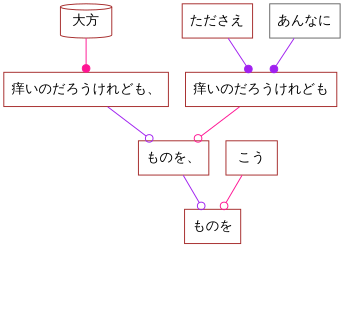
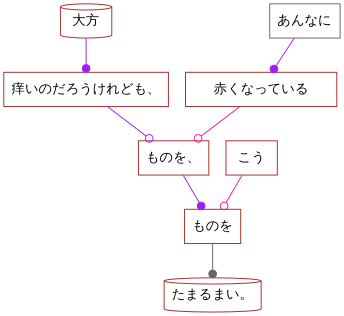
(217, 21) -> none
(86, 51) -> (86, 51)
(261, 89) -> (261, 89)
(191, 189) -> (191, 189)
none -> (213, 295)
